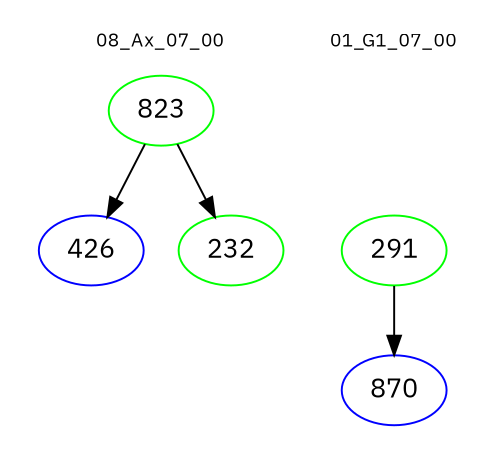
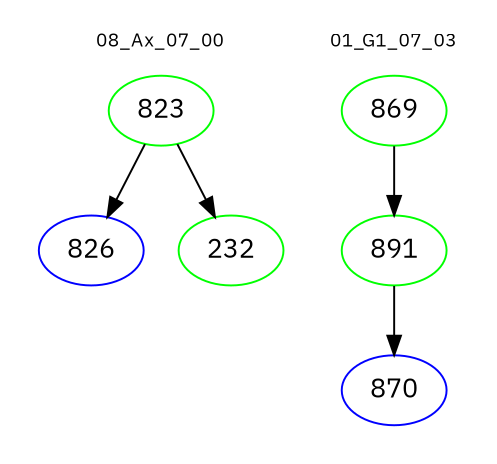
(394, 42) -> (394, 42)
none -> (394, 111)
(91, 250) -> (91, 250)
(394, 250) -> (394, 250)
